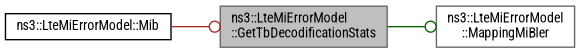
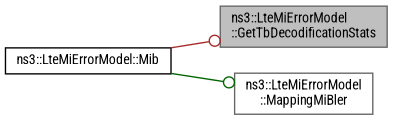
(406, 27) -> (197, 78)
